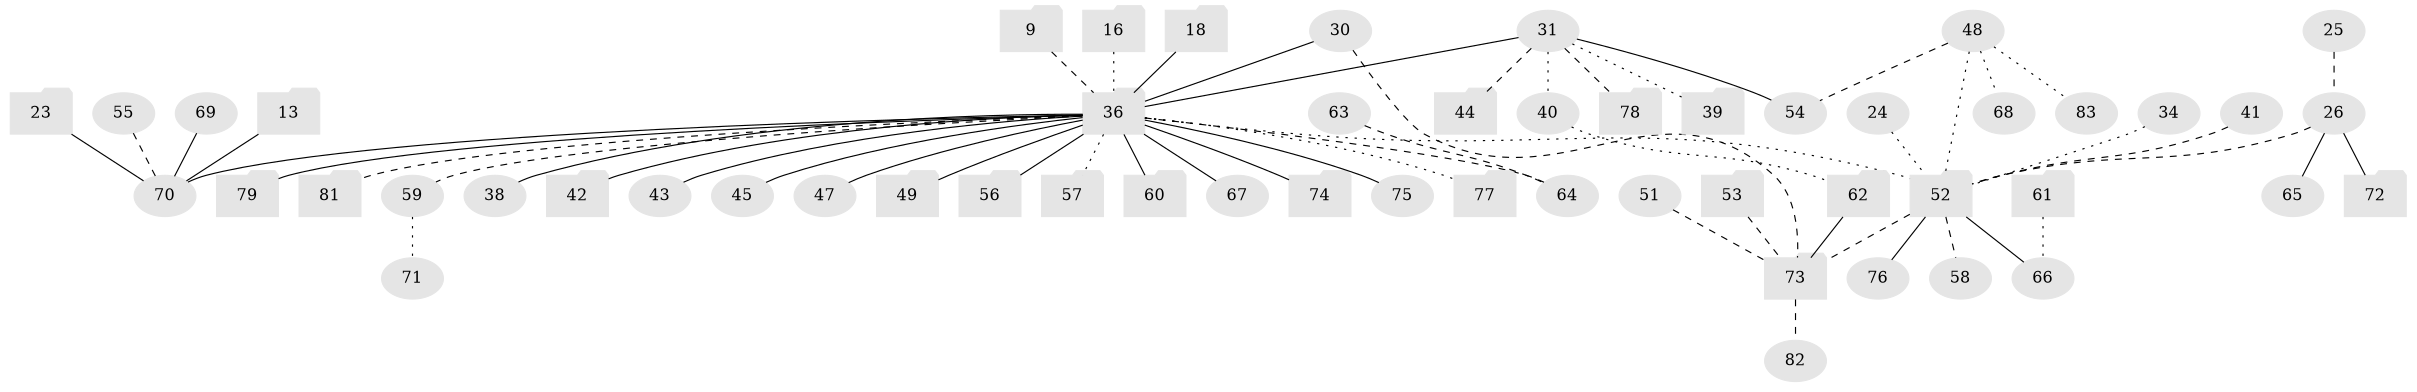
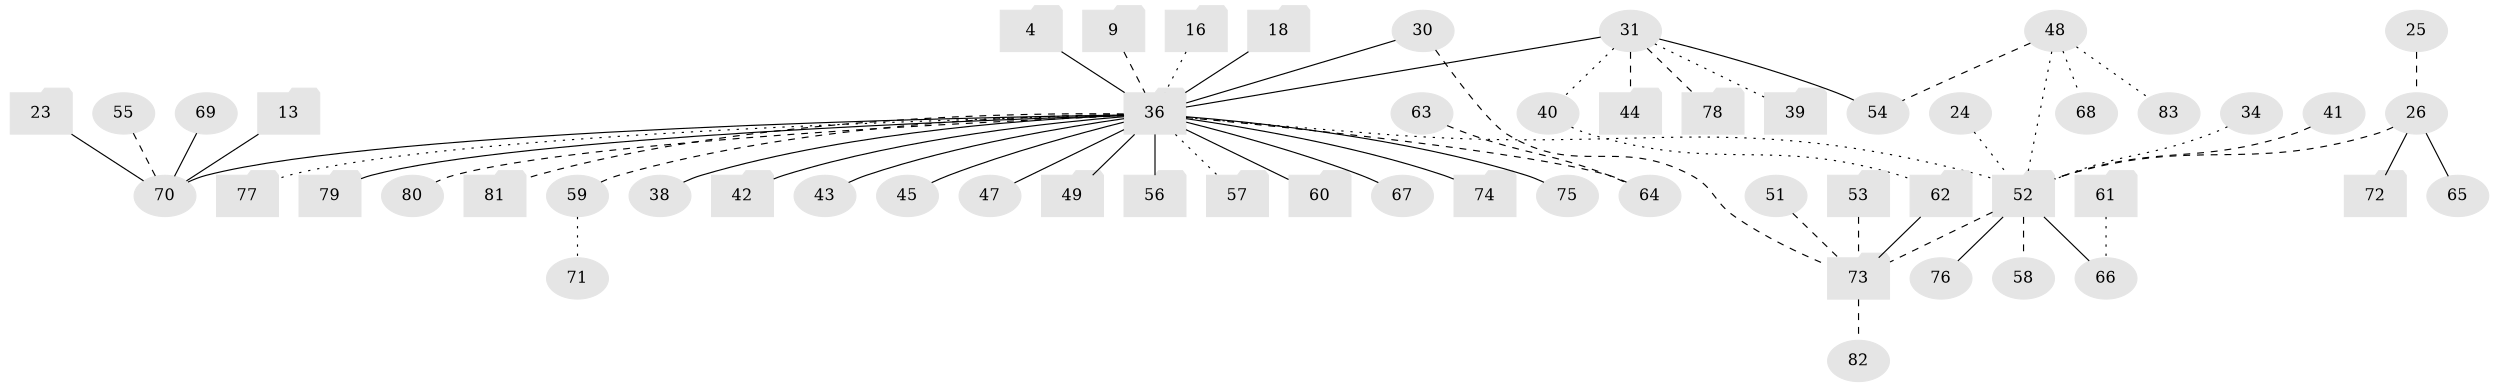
none -> (1031, 31)
none -> (412, 196)
